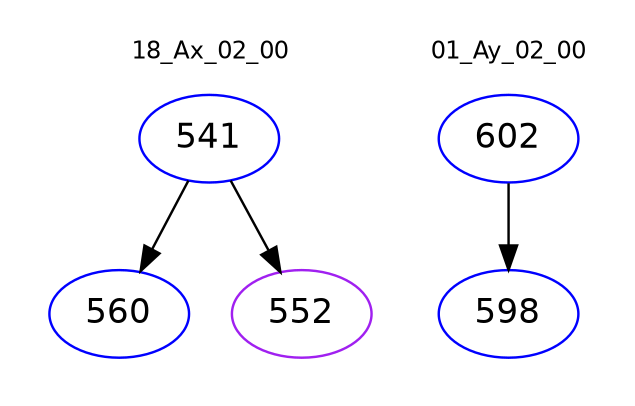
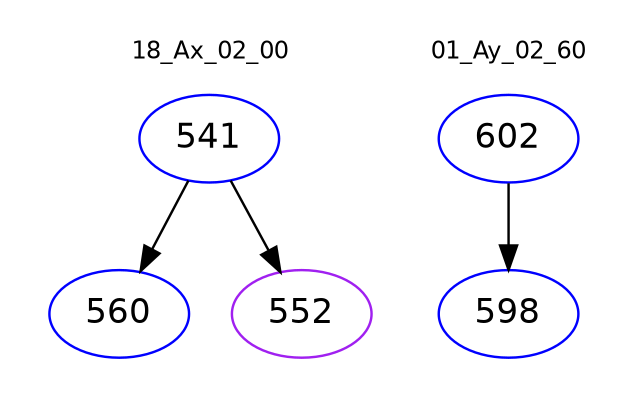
(509, 52) -> (509, 52)
